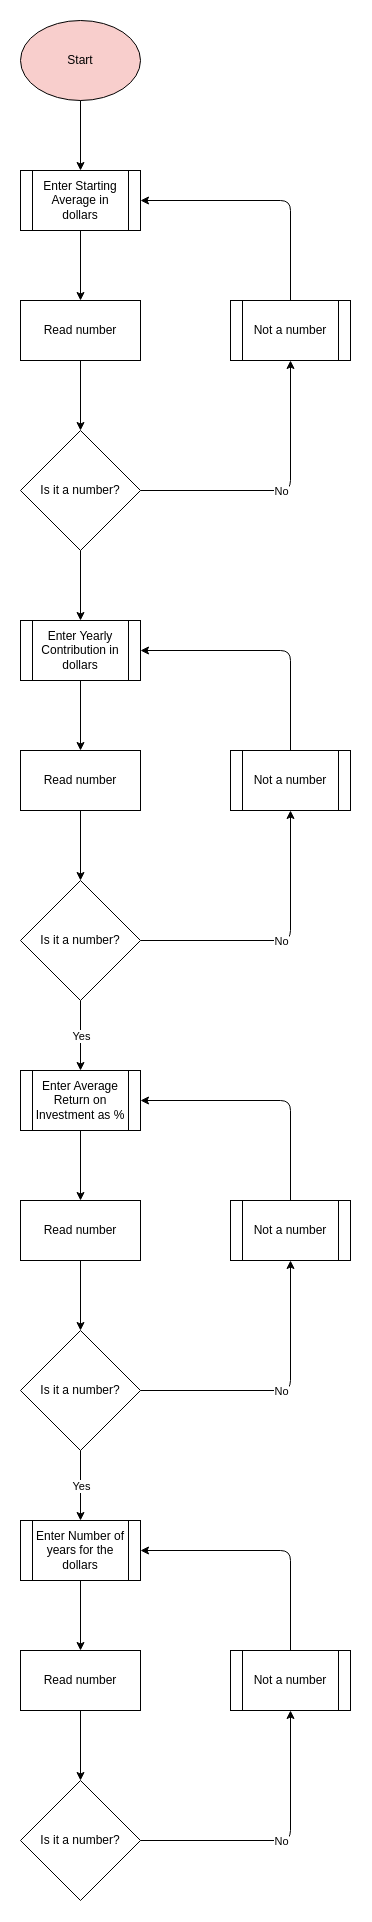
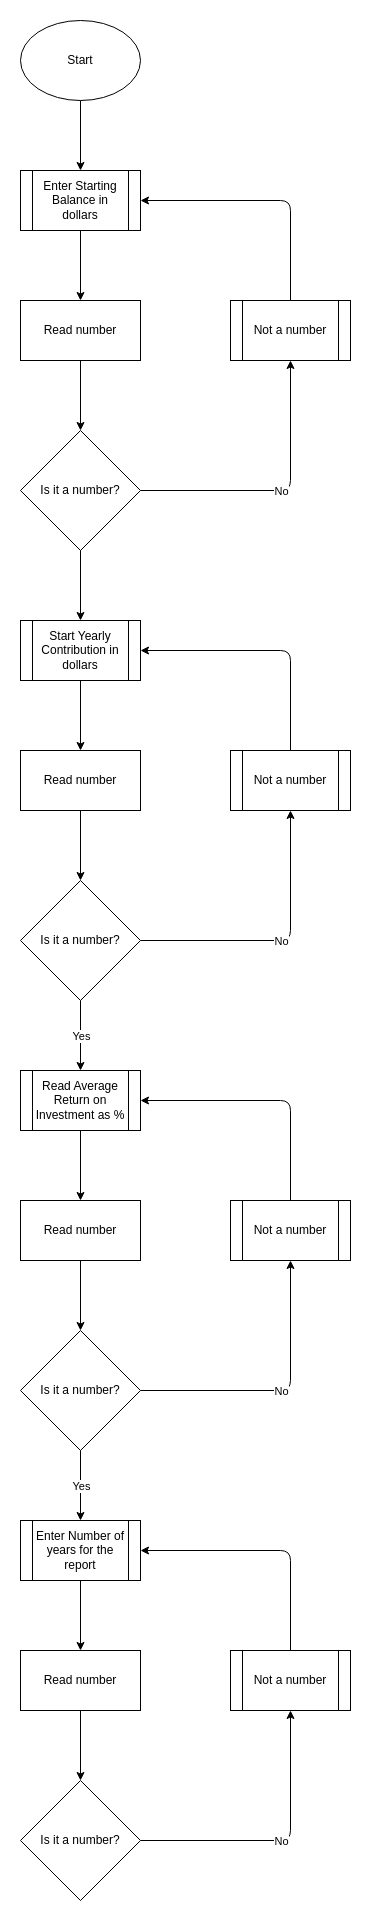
(81, 61) -> (81, 61)
(81, 201) -> (81, 201)
(81, 651) -> (81, 651)
(81, 1101) -> (81, 1101)
(81, 1551) -> (81, 1551)
